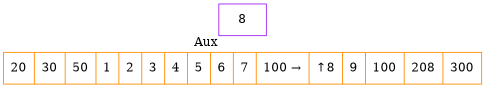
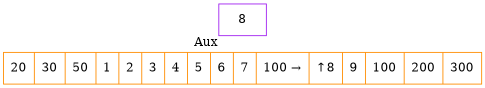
(424, 68) -> (424, 68)
